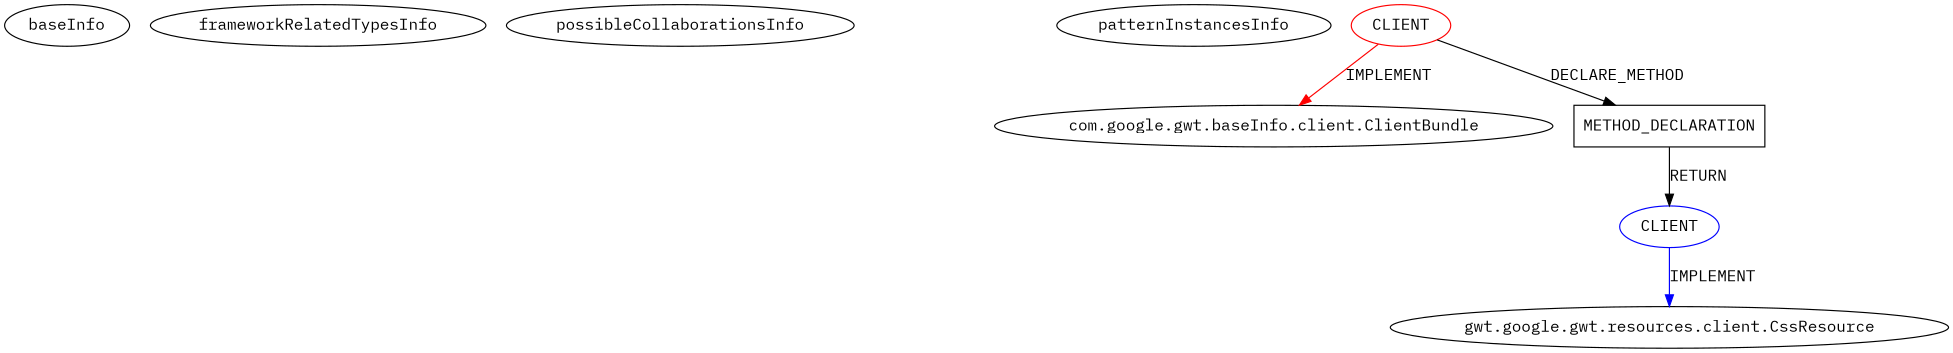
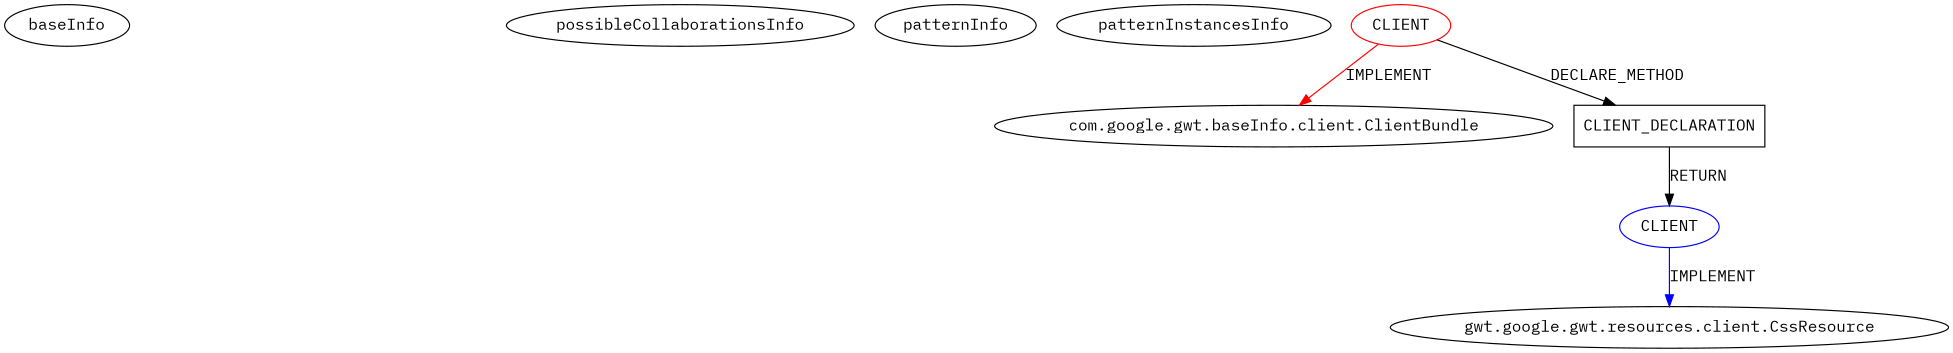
(318, 25) -> none
none -> (956, 25)
(1669, 126) -> (1669, 126)
